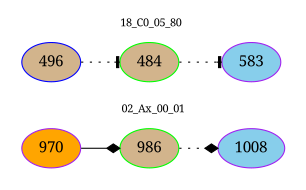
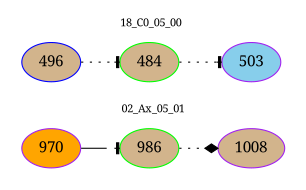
(151, 23) -> (151, 23)
(251, 62) -> (251, 62)
(153, 110) -> (153, 110)
(94, 148) -> (94, 148)
(251, 148) -> (251, 148)
